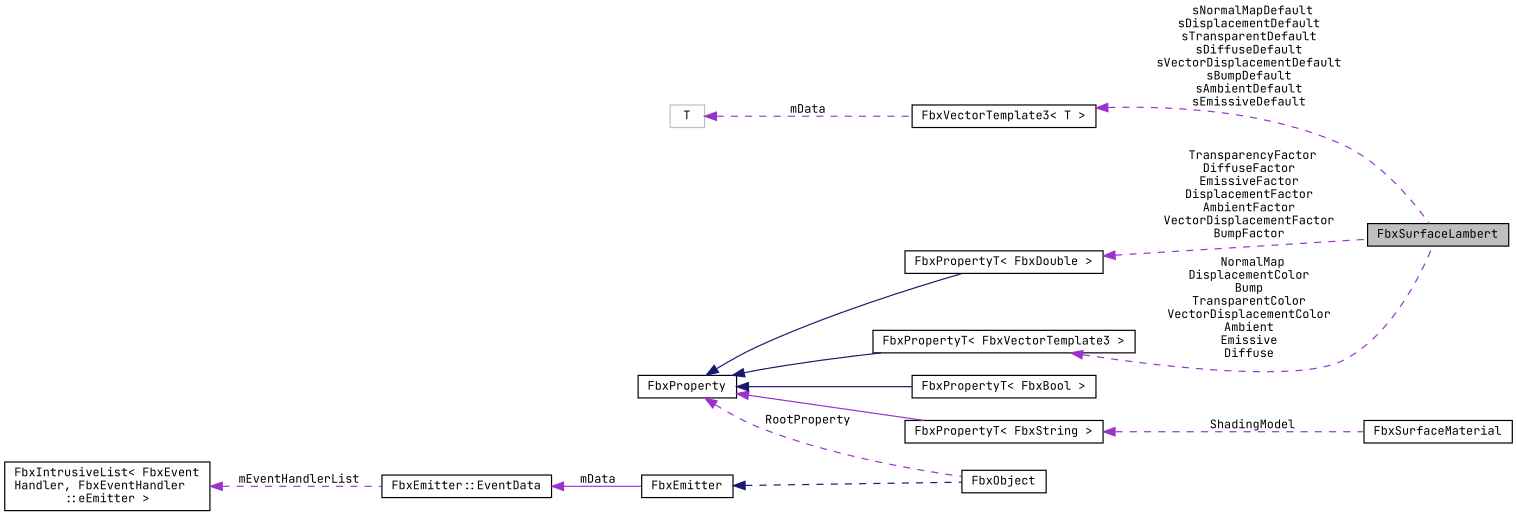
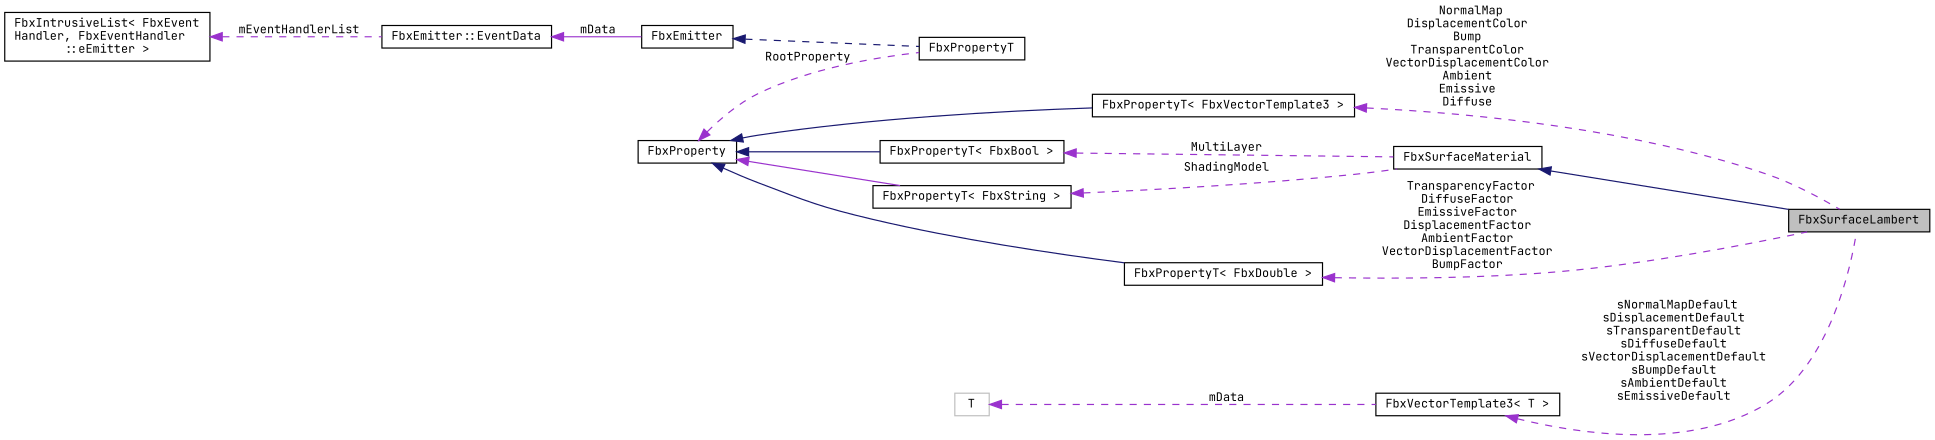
none -> (1235, 155)
none -> (1670, 190)
(1004, 482) -> (972, 49)
